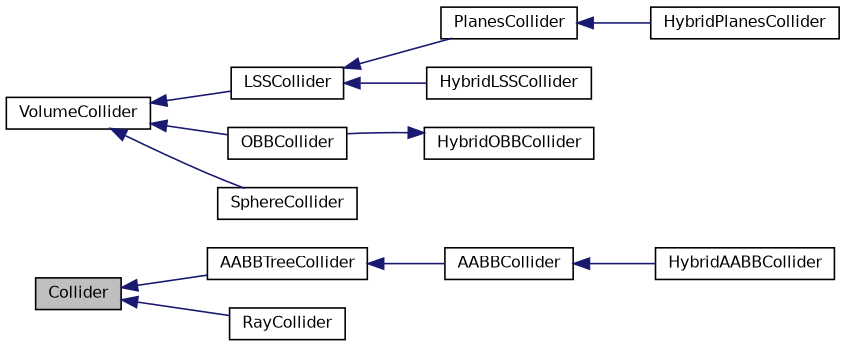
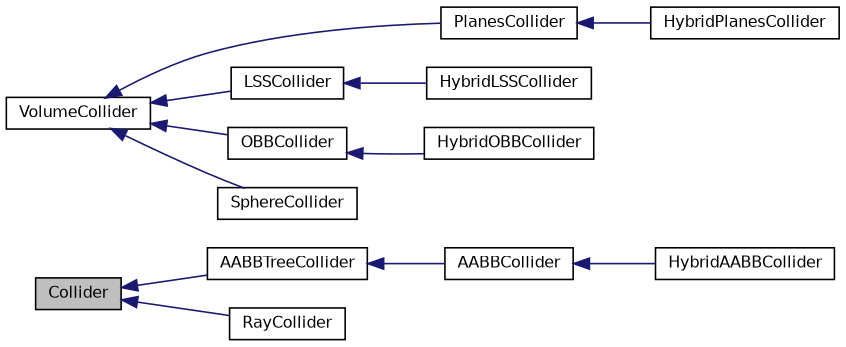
(406, 51) -> (276, 38)
(378, 133) -> (394, 154)
